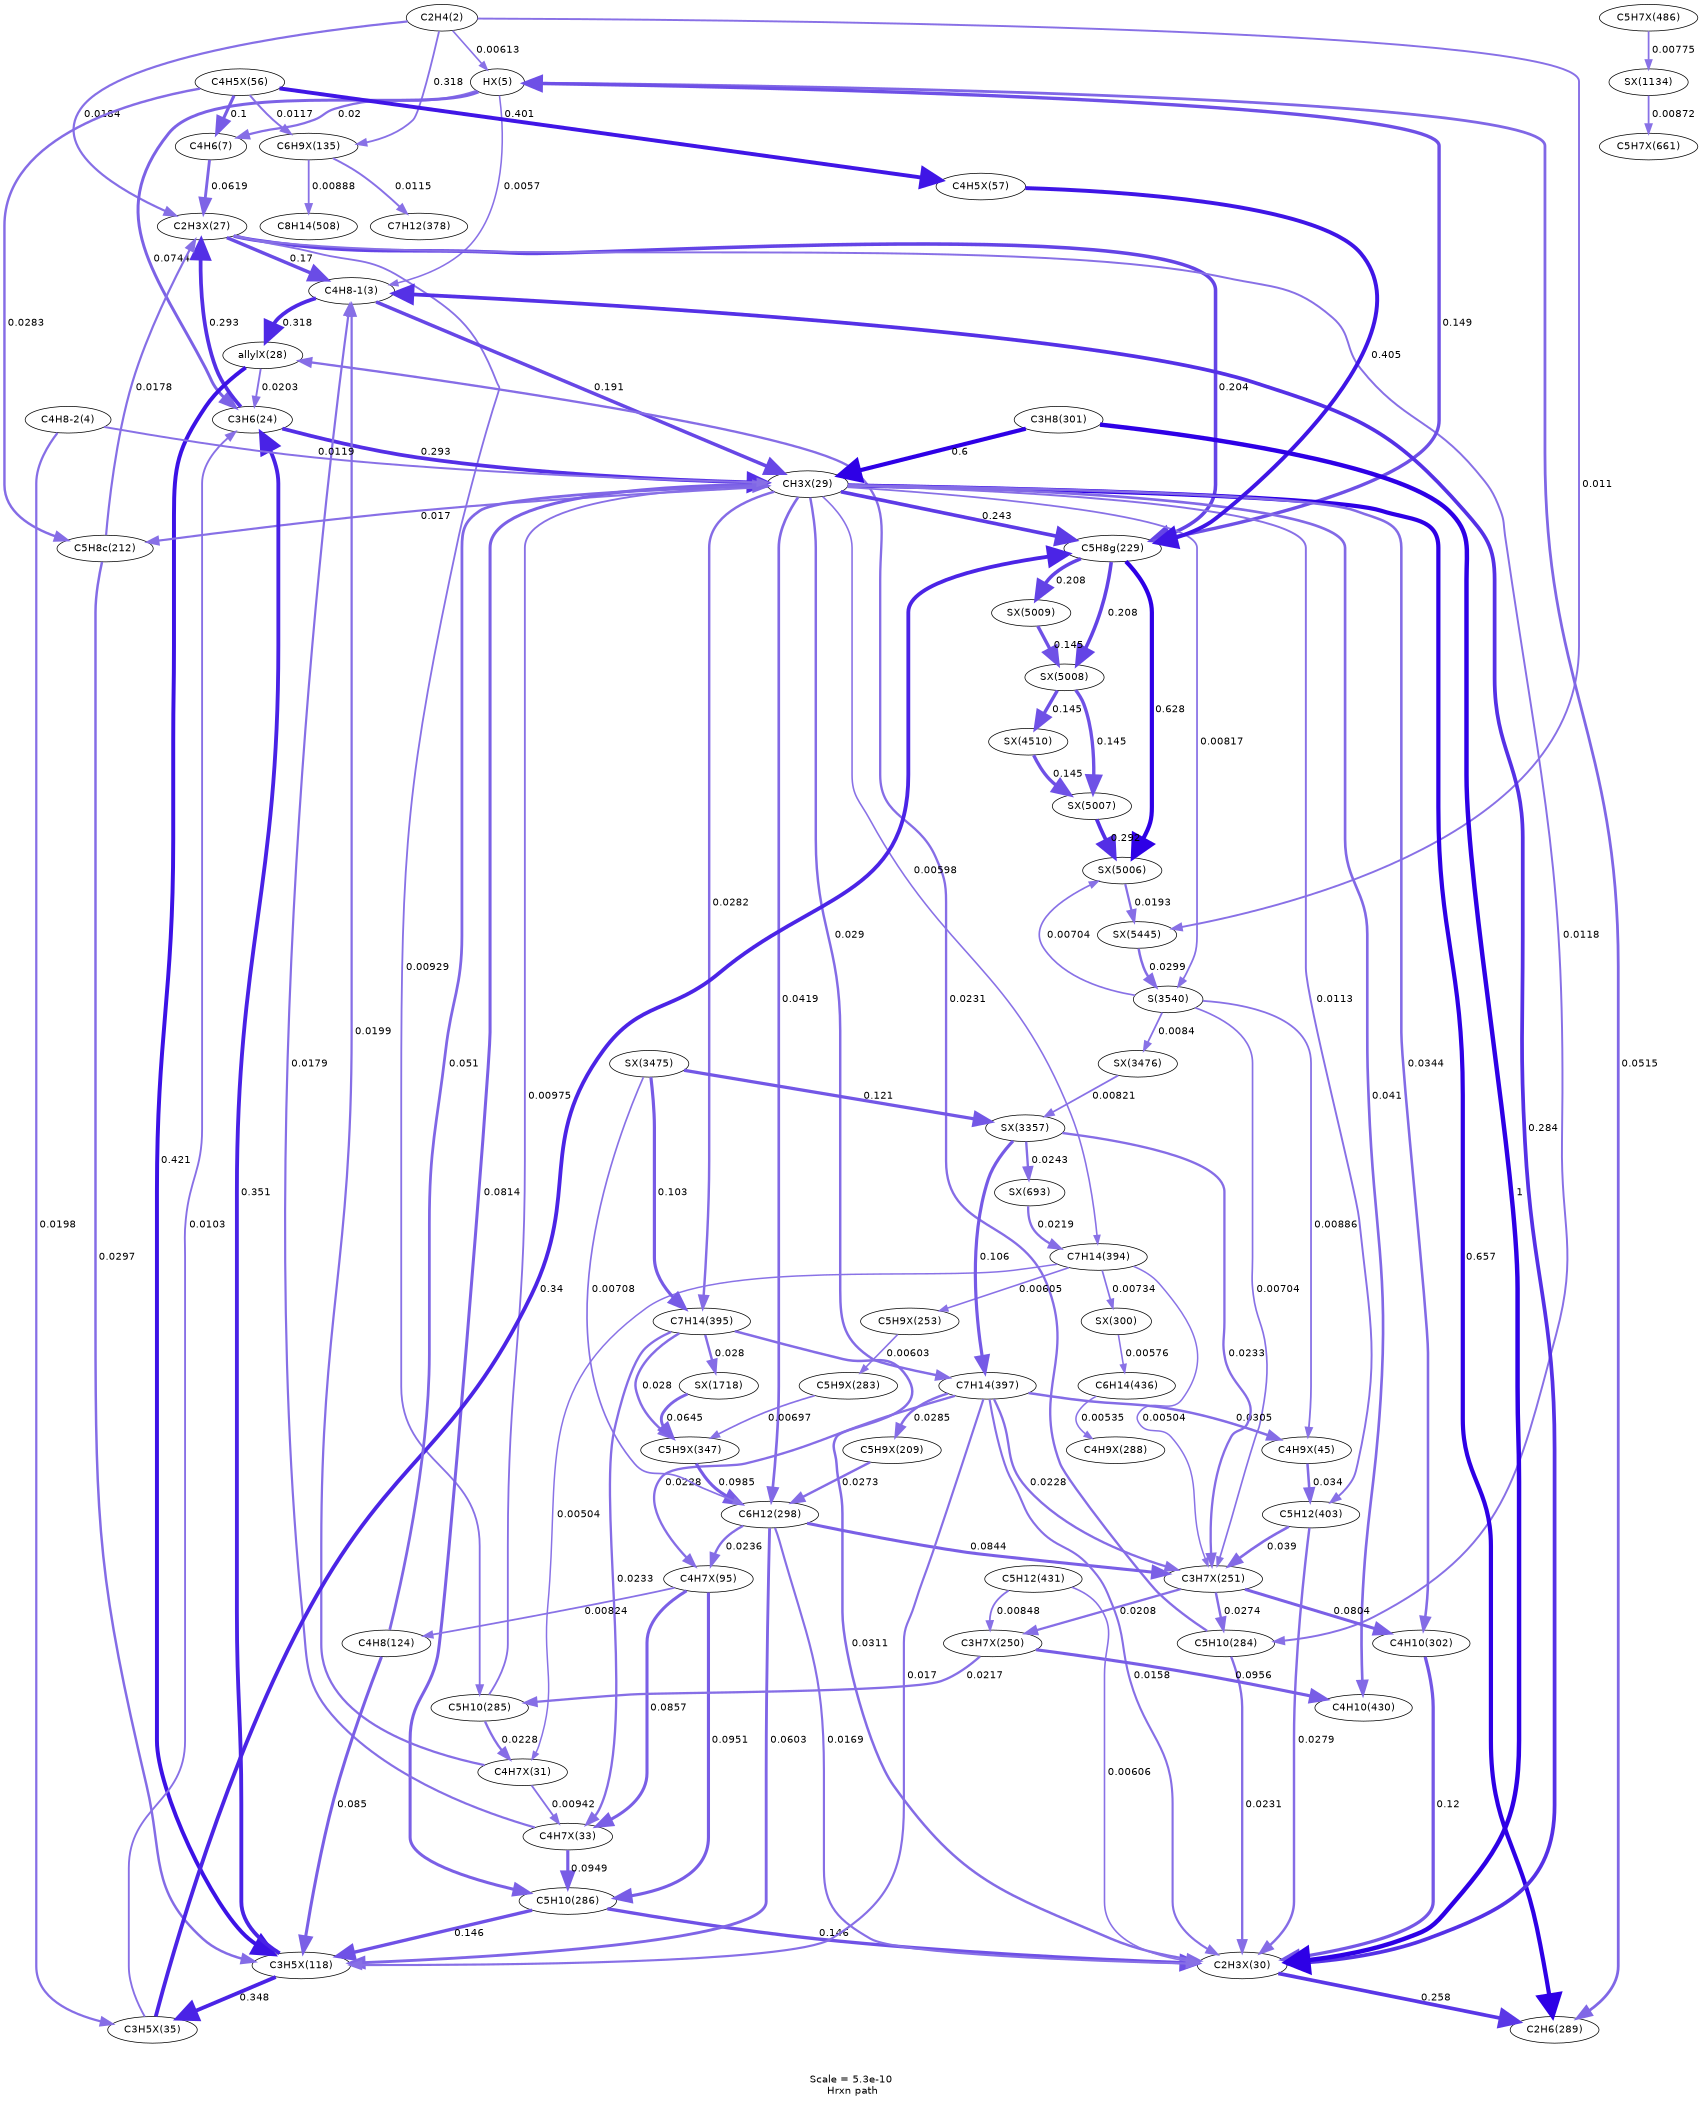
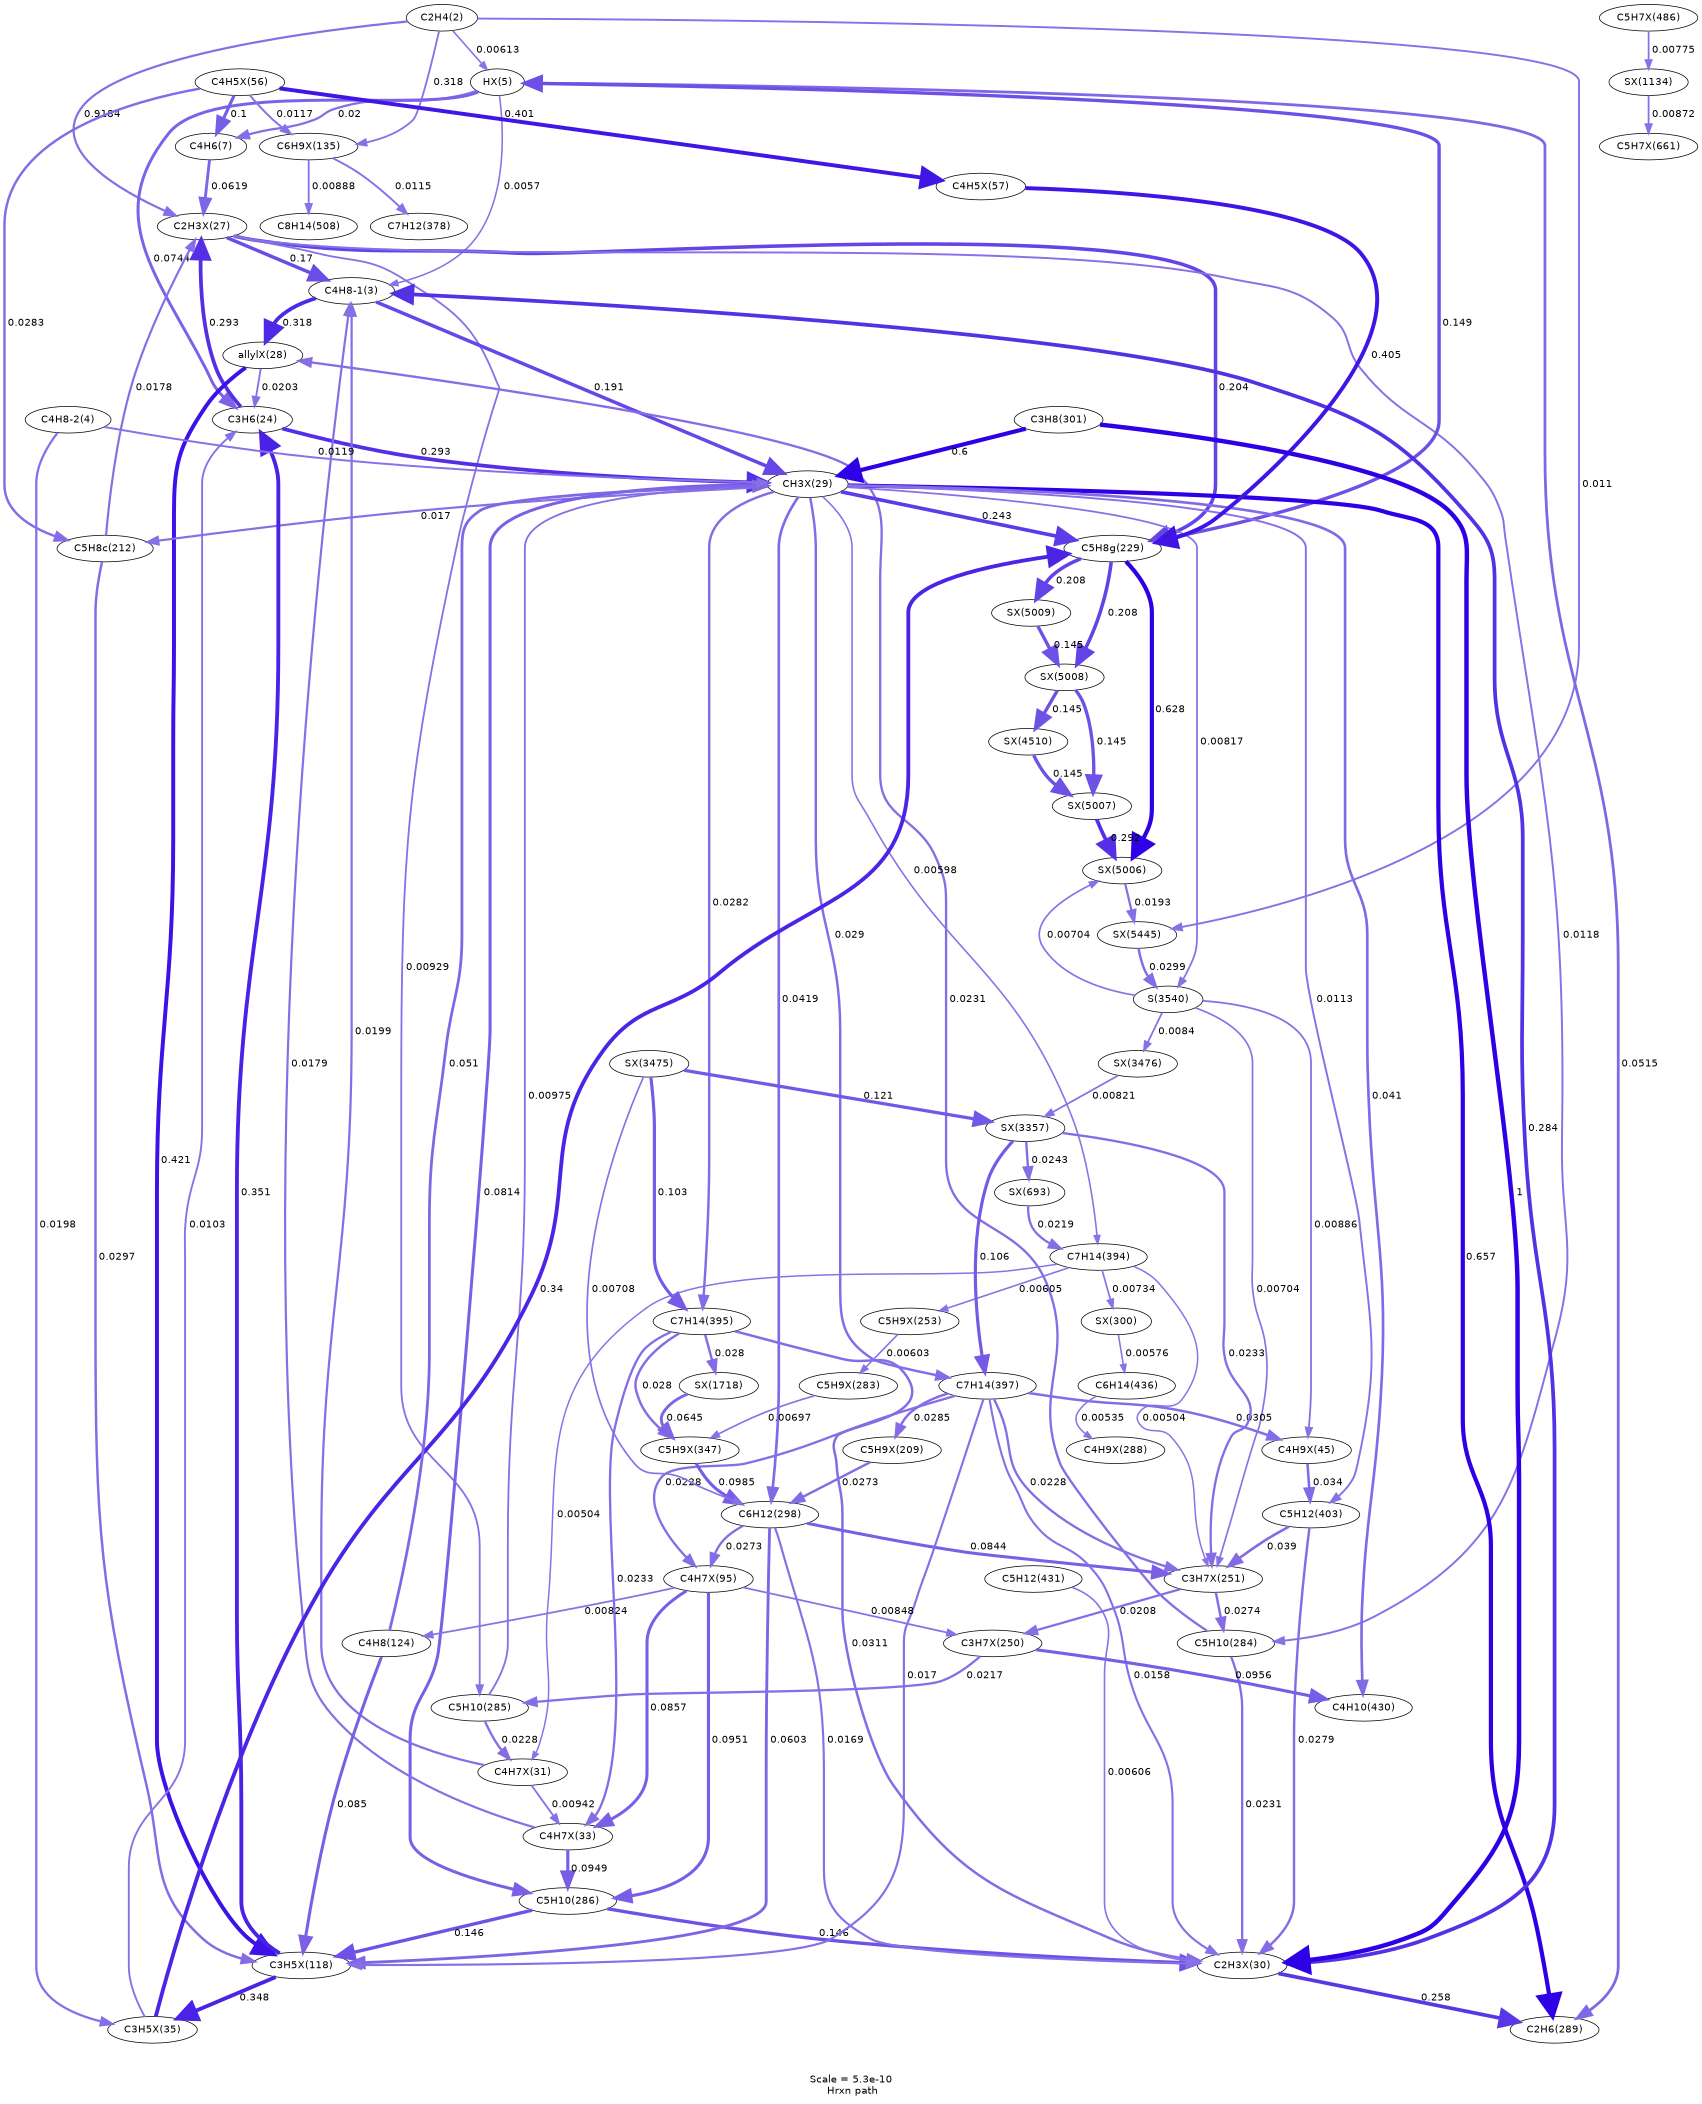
(101, 114) -> (101, 114)
(743, 1547) -> (743, 1547)
(995, 1603) -> (850, 1611)
(1421, 1643) -> none
